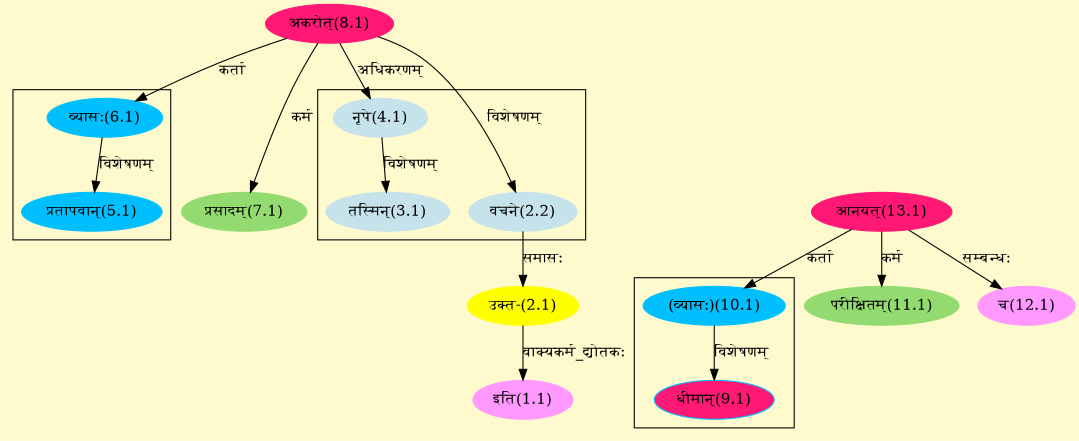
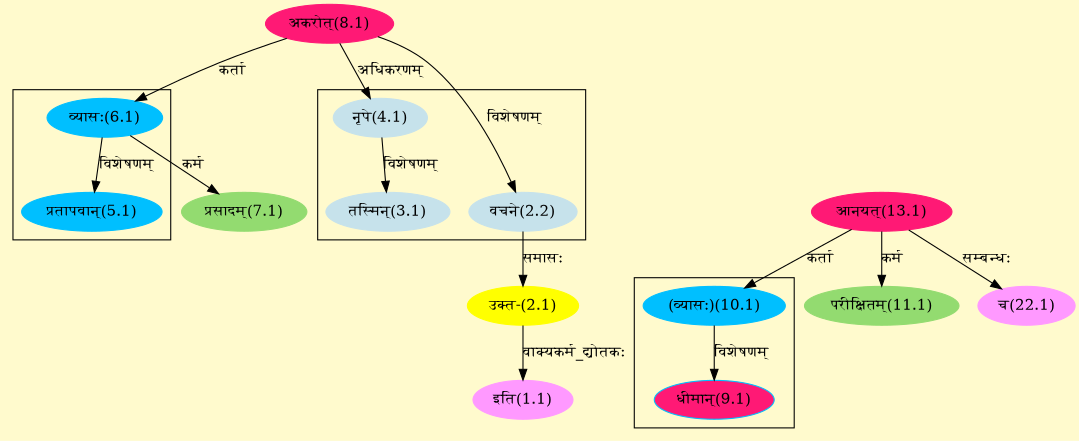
(282, 111) -> (164, 158)
(1027, 306) -> (1027, 306)
